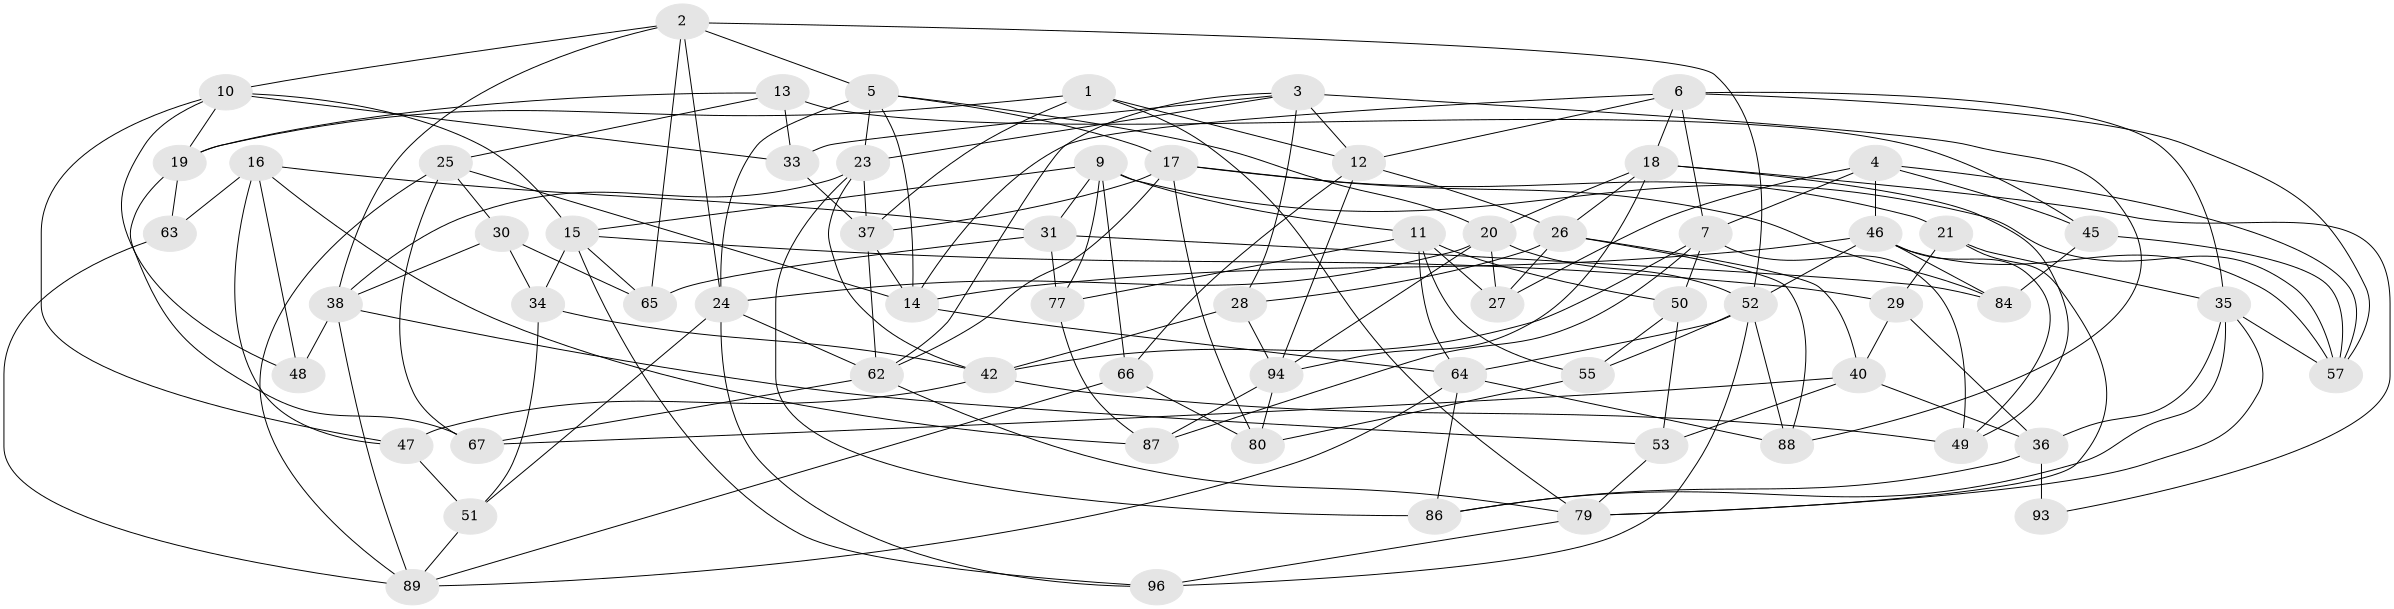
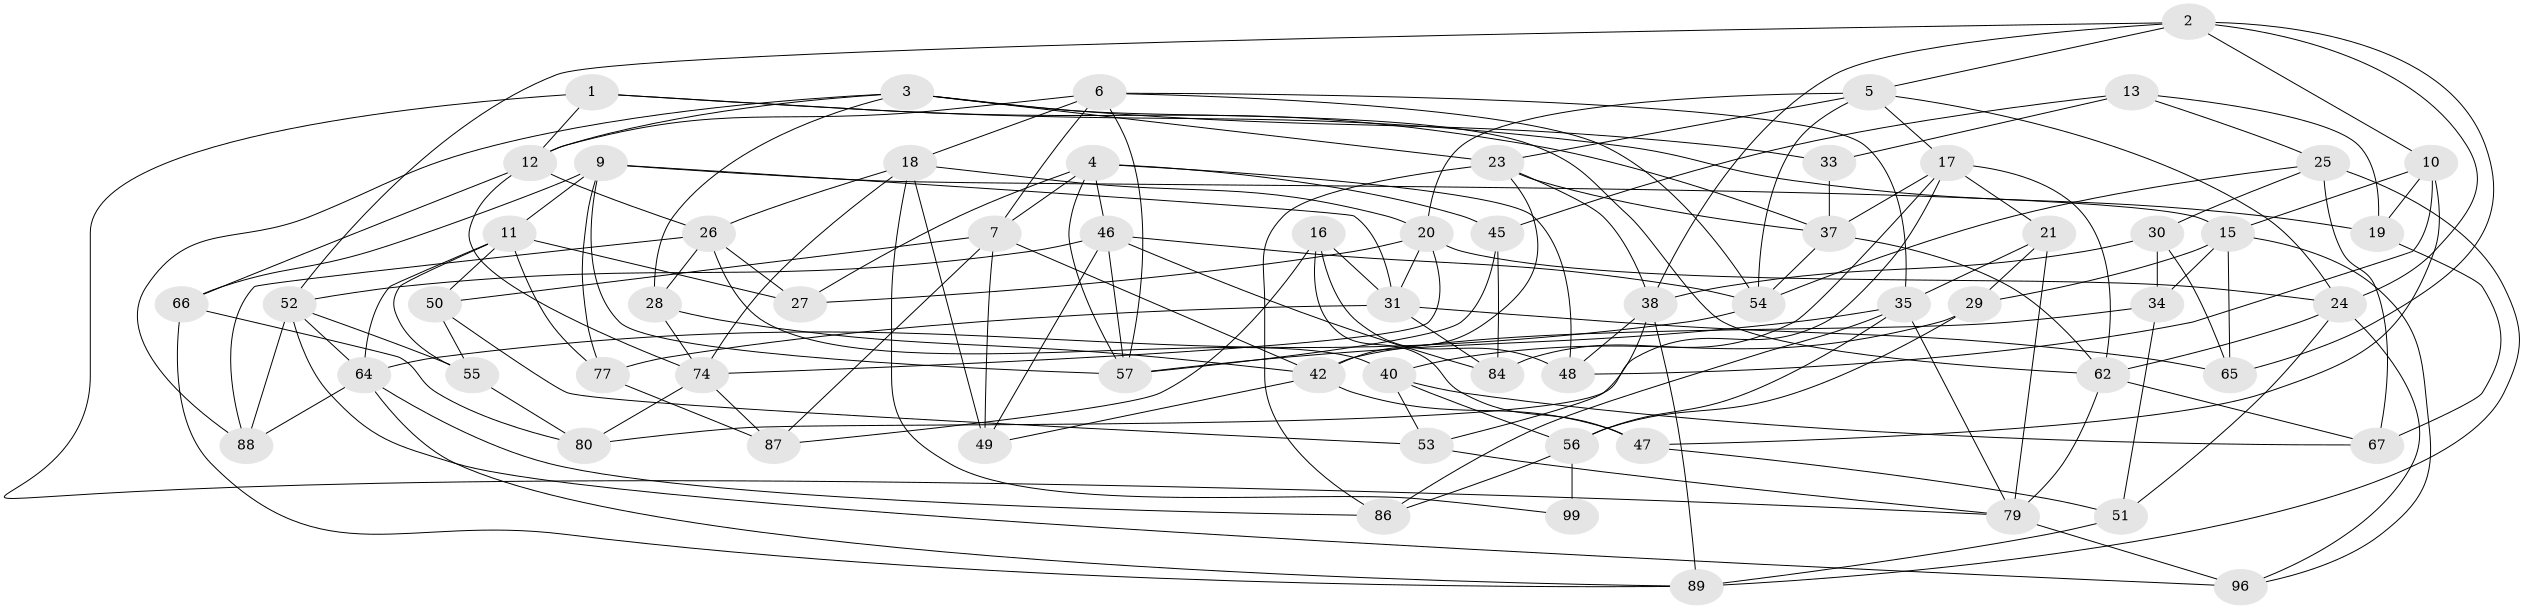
(509, 128) -> none
none -> (1445, 194)
(170, 234) -> none
(1620, 269) -> (1410, 269)
(912, 304) -> (1759, 304)
(1277, 375) -> (702, 375)
(2041, 446) -> (1572, 446)
(2041, 517) -> (1572, 517)
